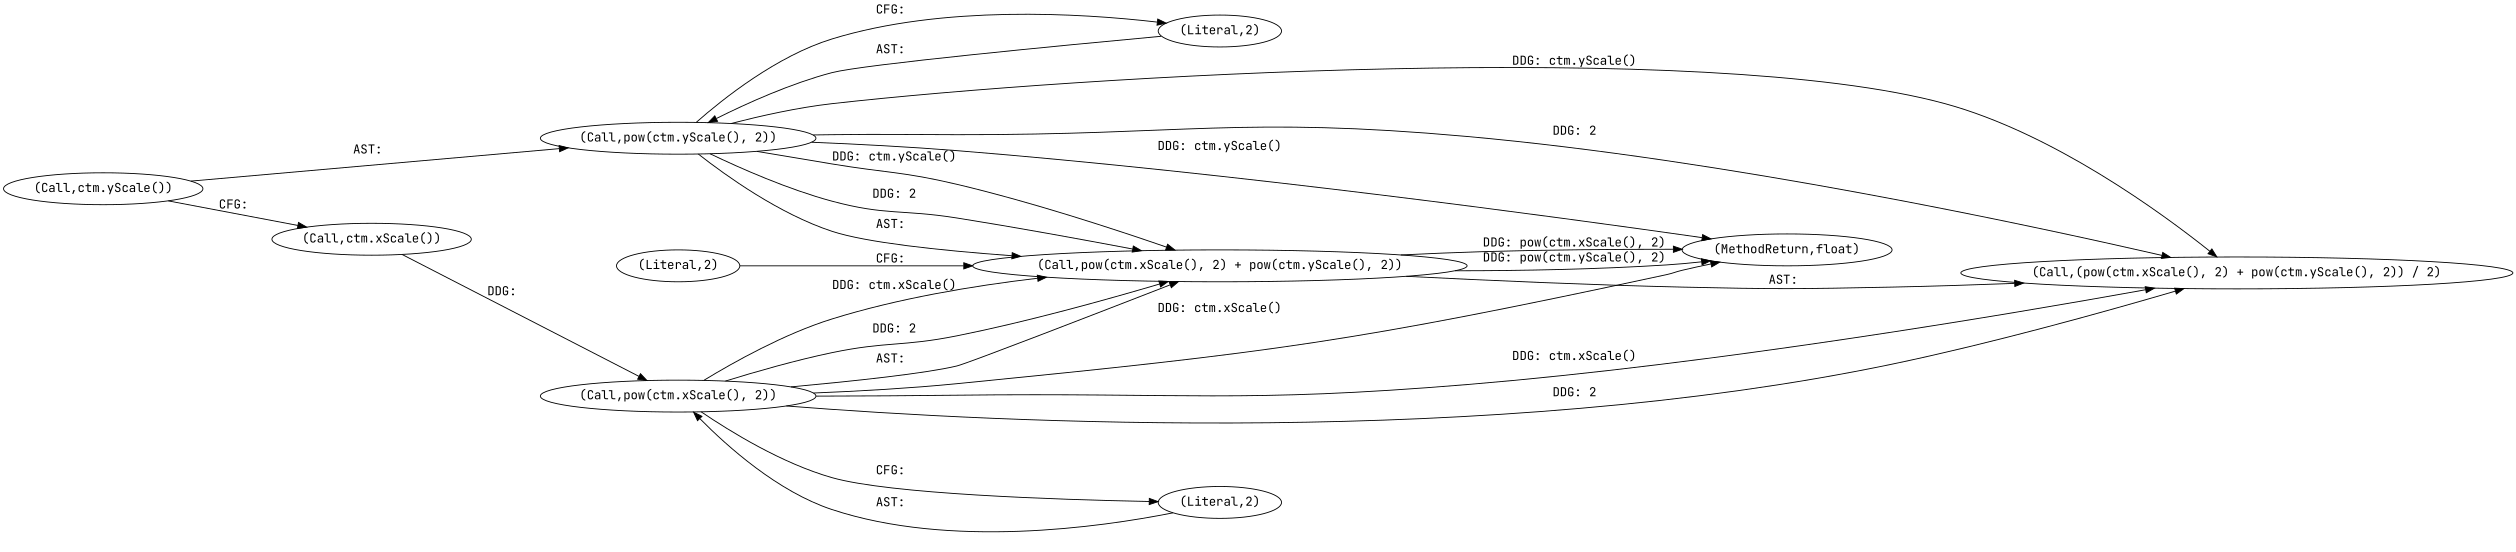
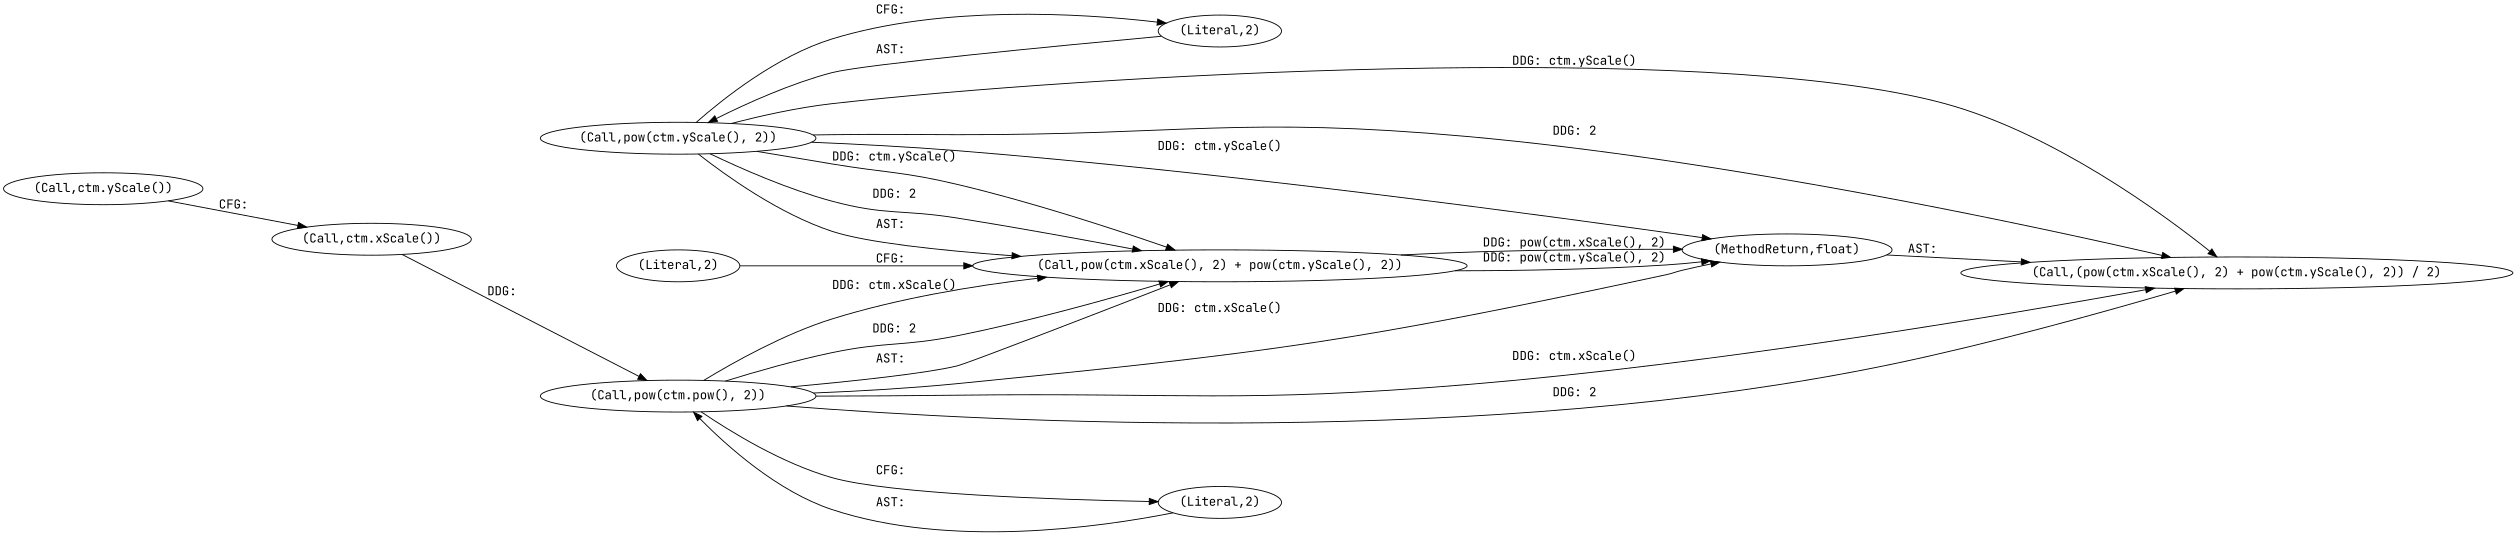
(375, 165) -> none
(1710, 288) -> (1954, 258)
(678, 396) -> (678, 396)
